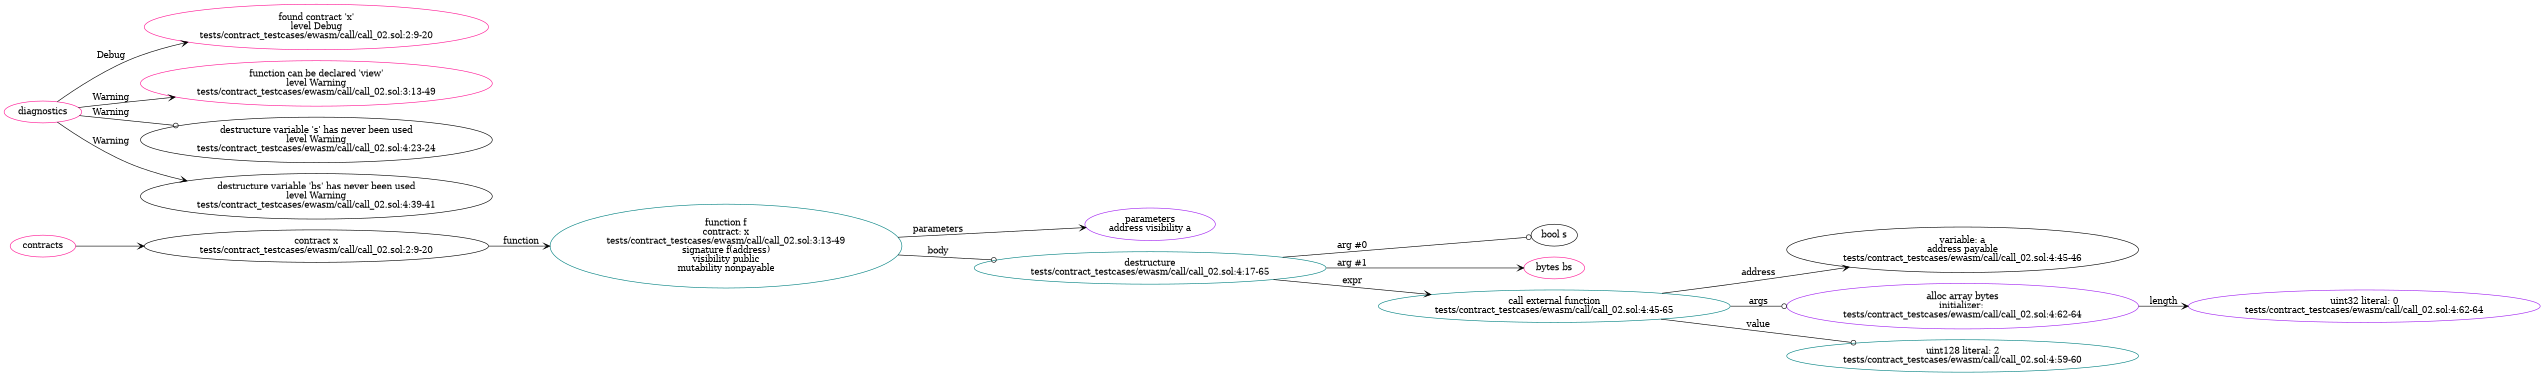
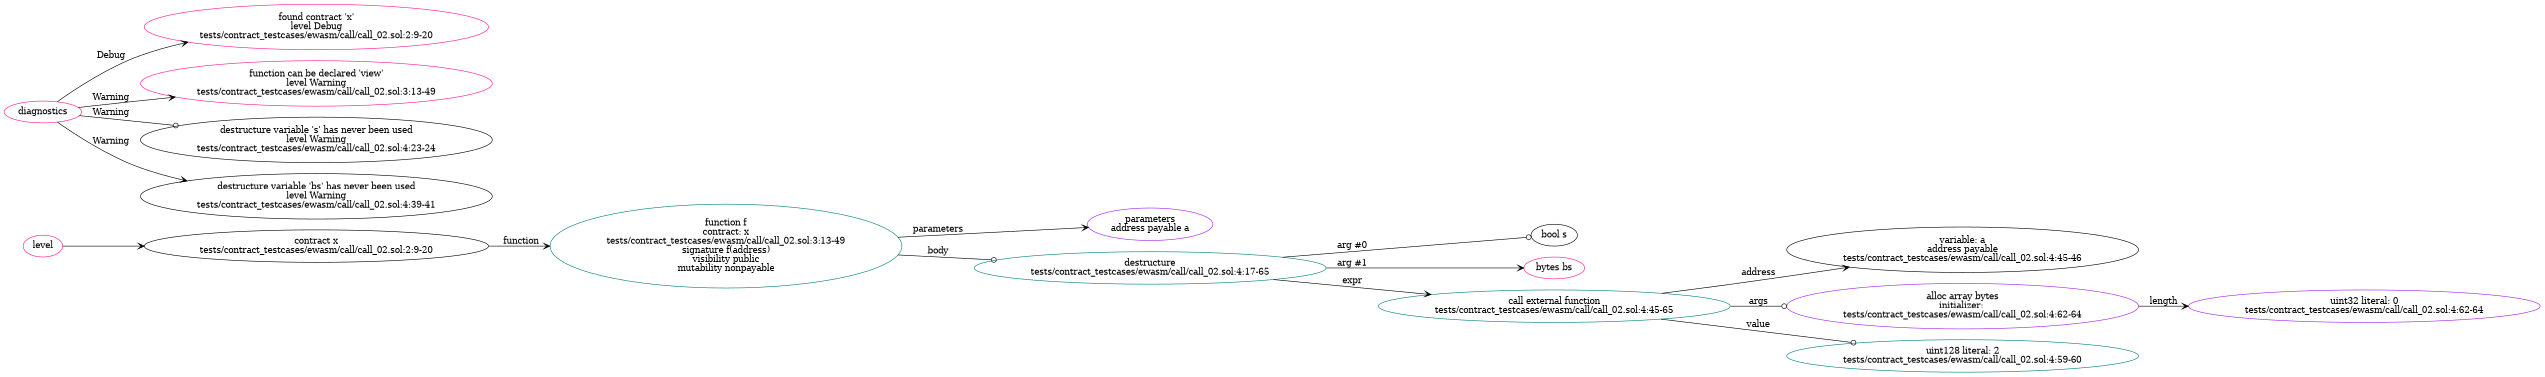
(1150, 224) -> (1150, 224)
(43, 246) -> (43, 246)
